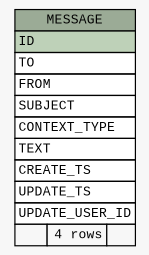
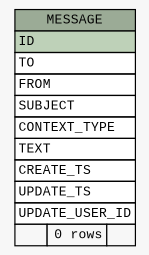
(79, 234) -> (79, 234)
